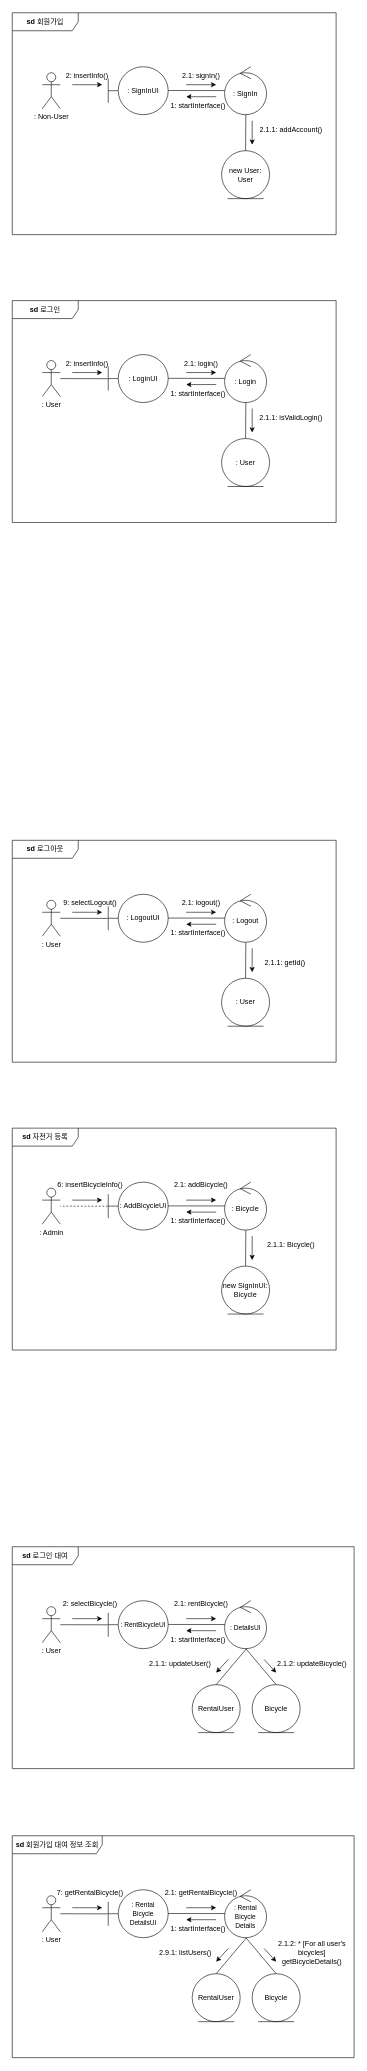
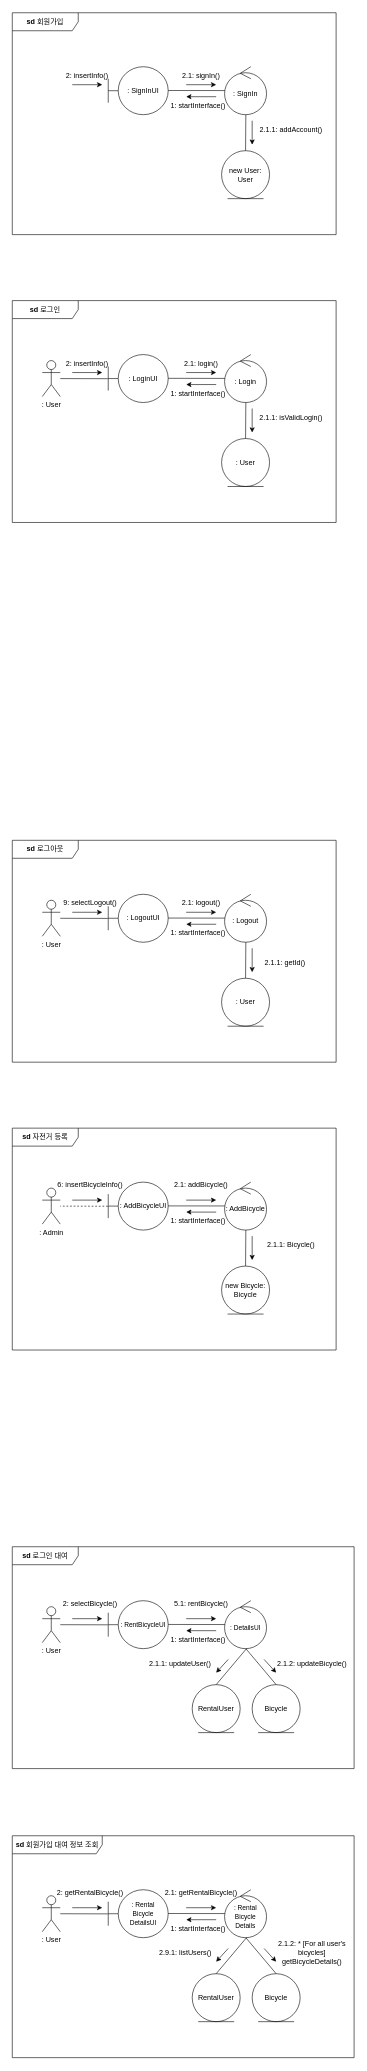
(51, 90) -> none
(246, 1209) -> (246, 1209)
(246, 1290) -> (246, 1290)
(201, 1604) -> (201, 1604)
(90, 1893) -> (90, 1893)
